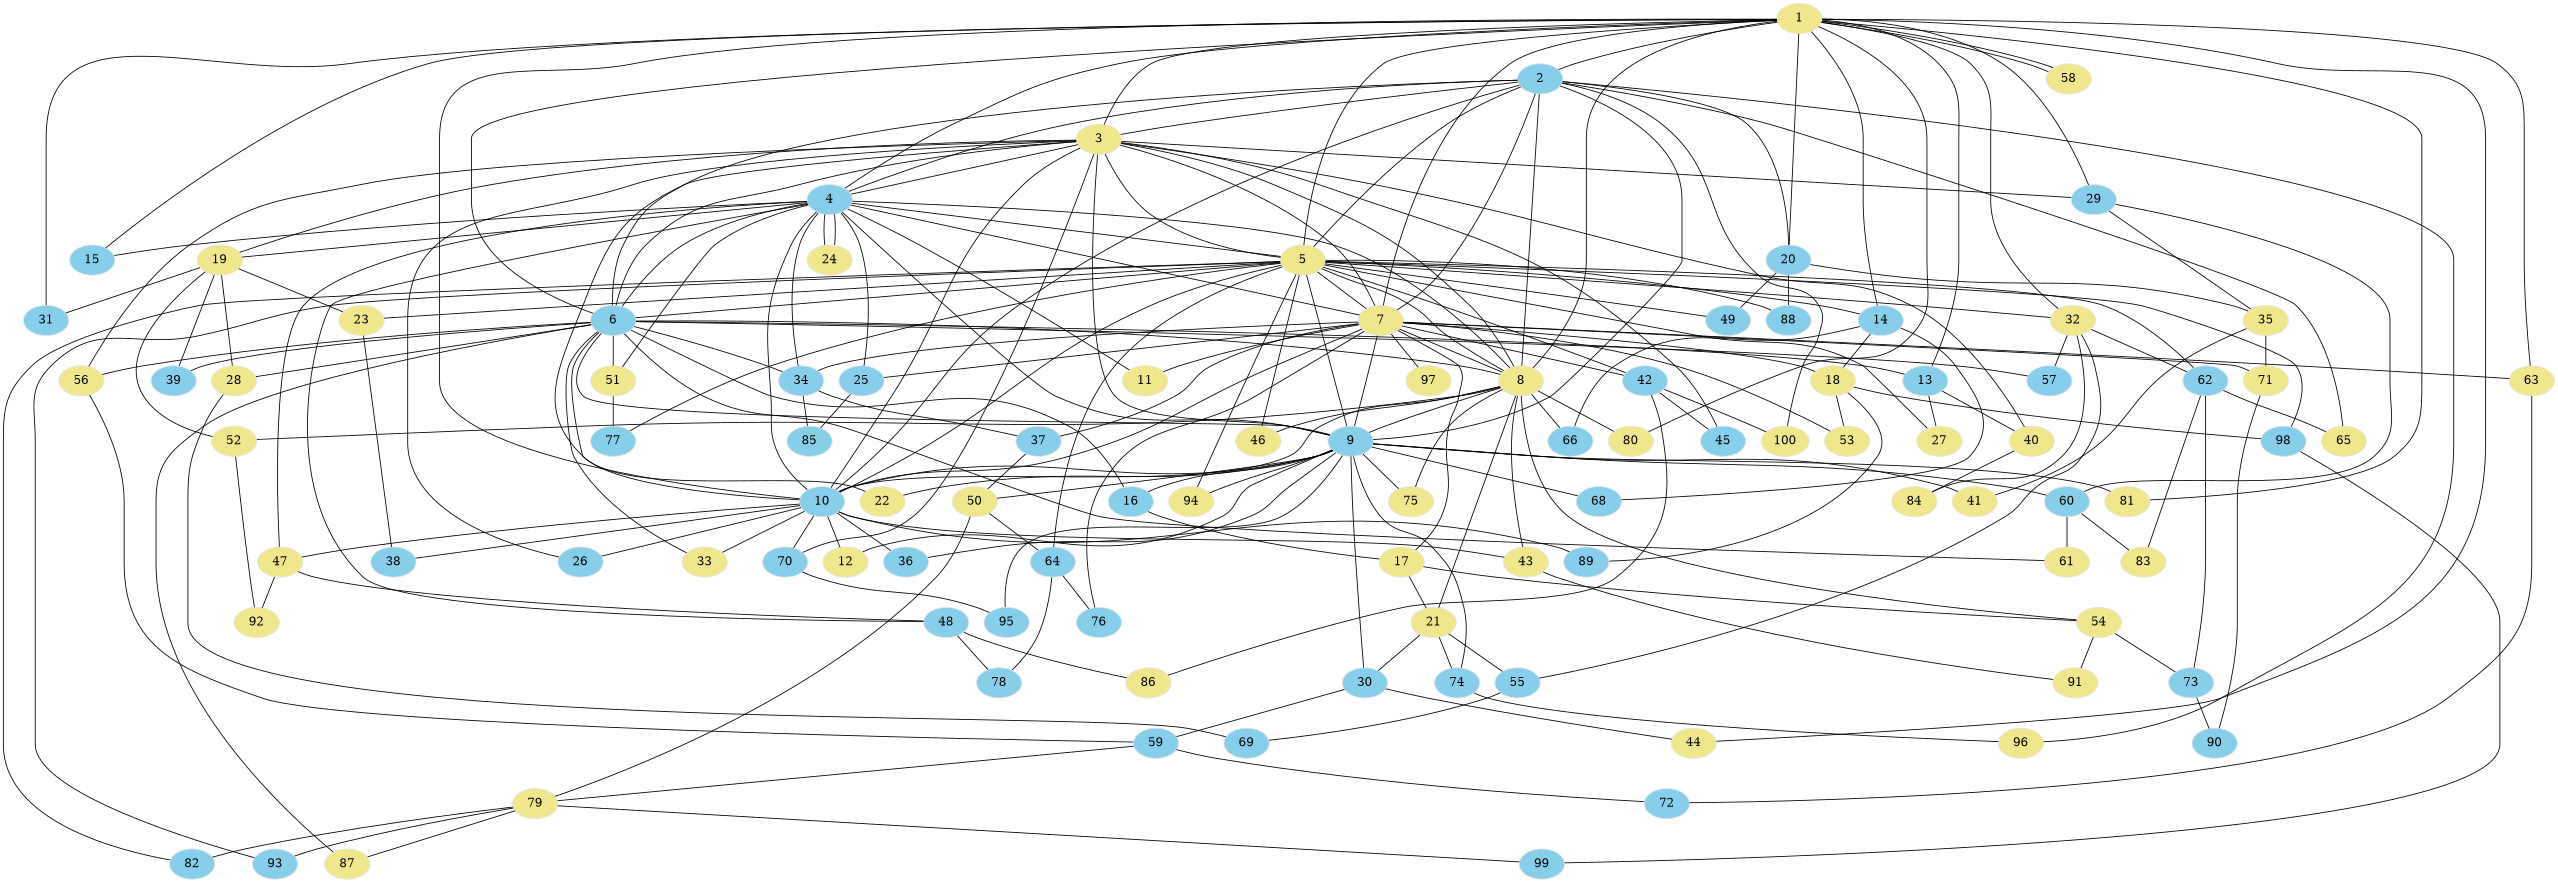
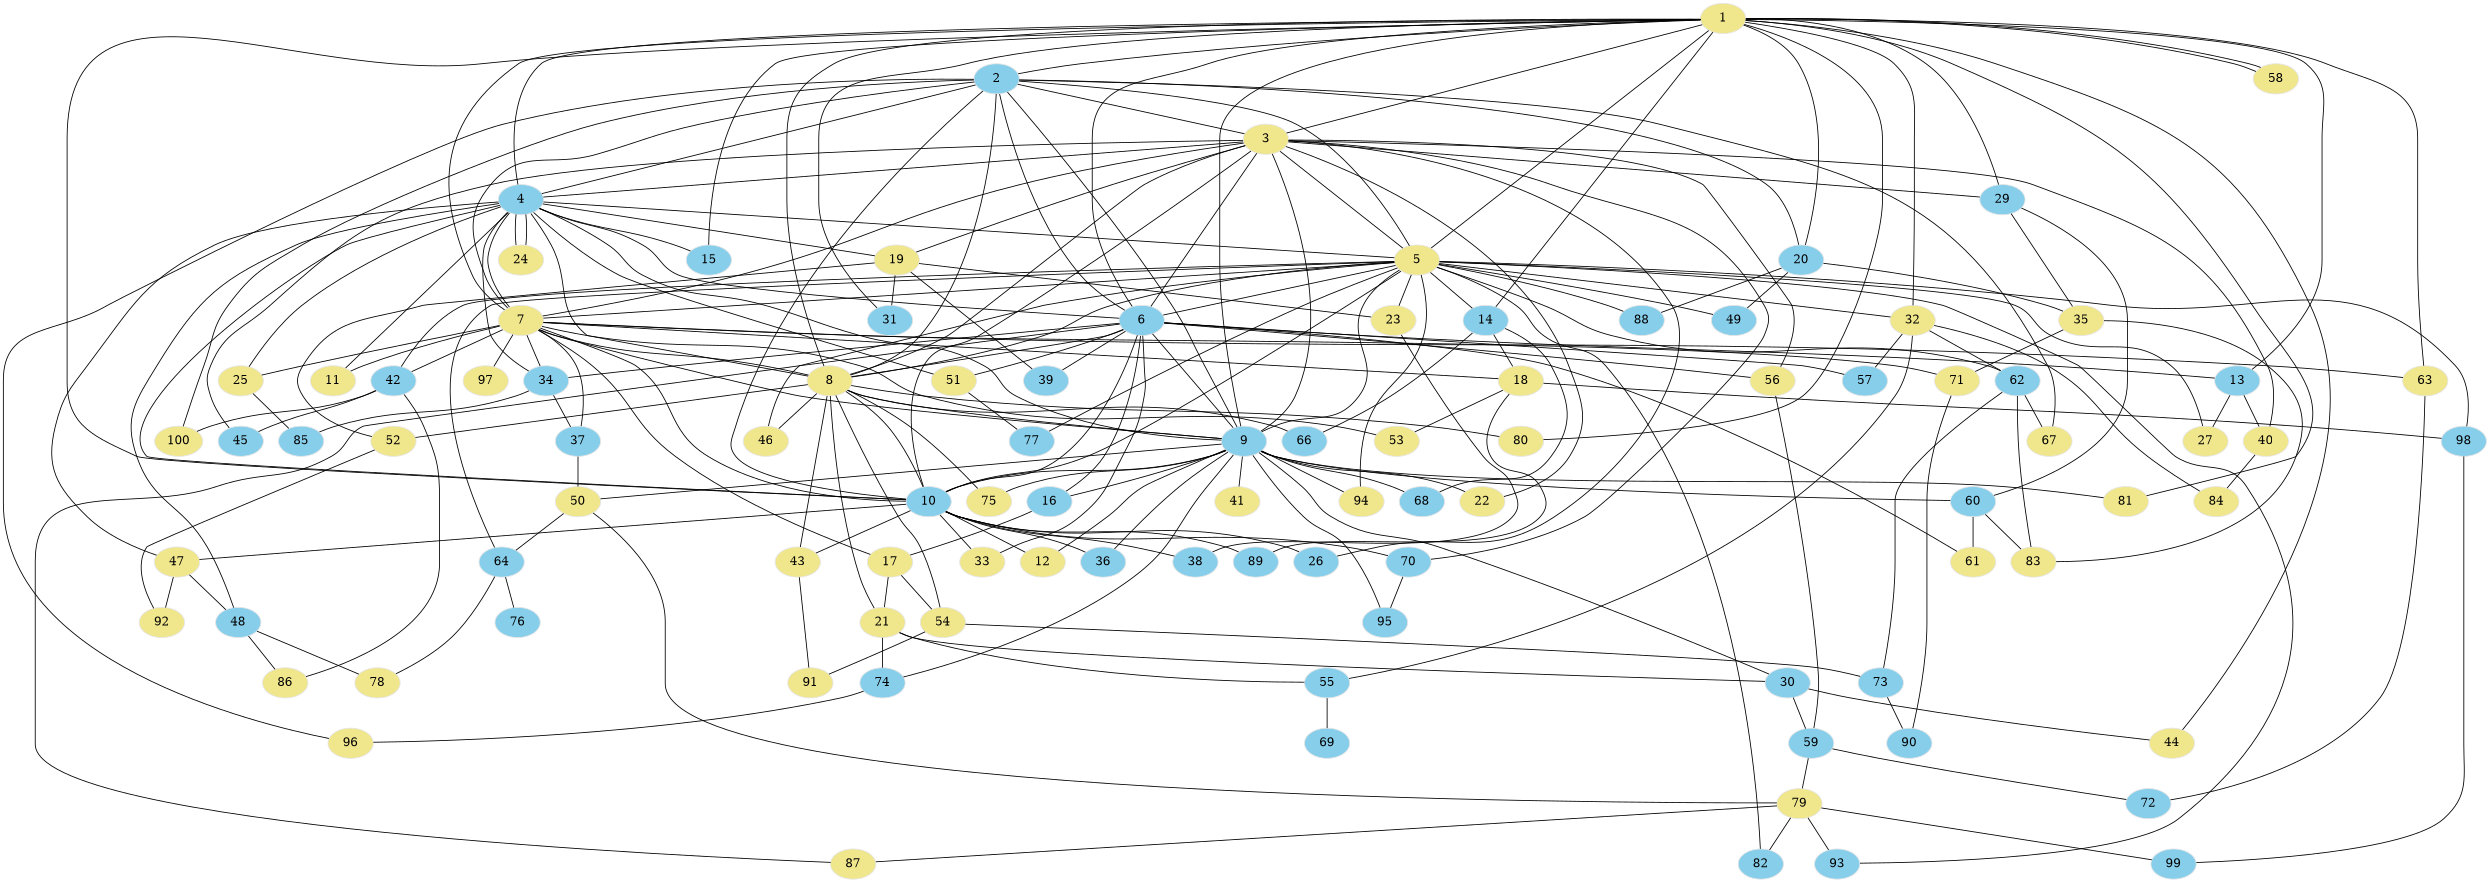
none -> (1303, 71)
(234, 381) -> none
(862, 381) -> (241, 381)
(2124, 417) -> (2289, 469)
(1171, 429) -> none
(2344, 441) -> (2049, 441)
(999, 683) -> (378, 683)
